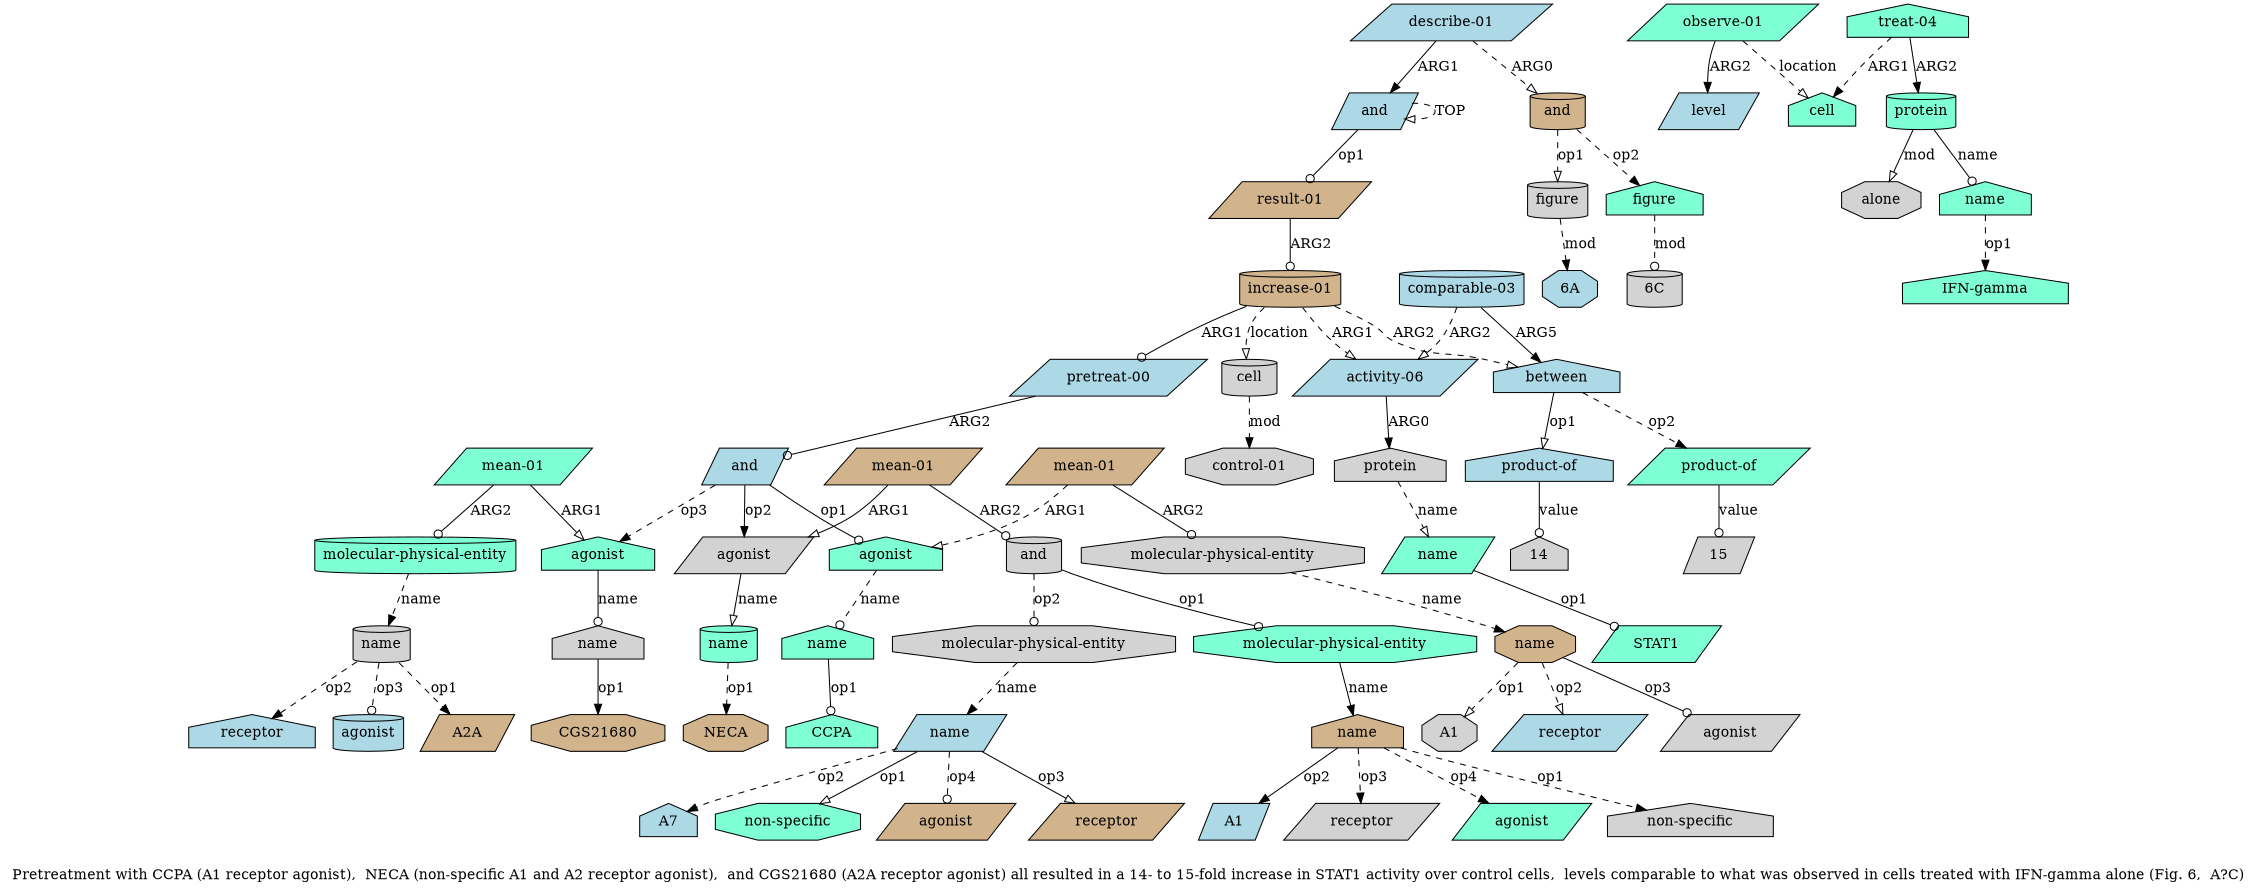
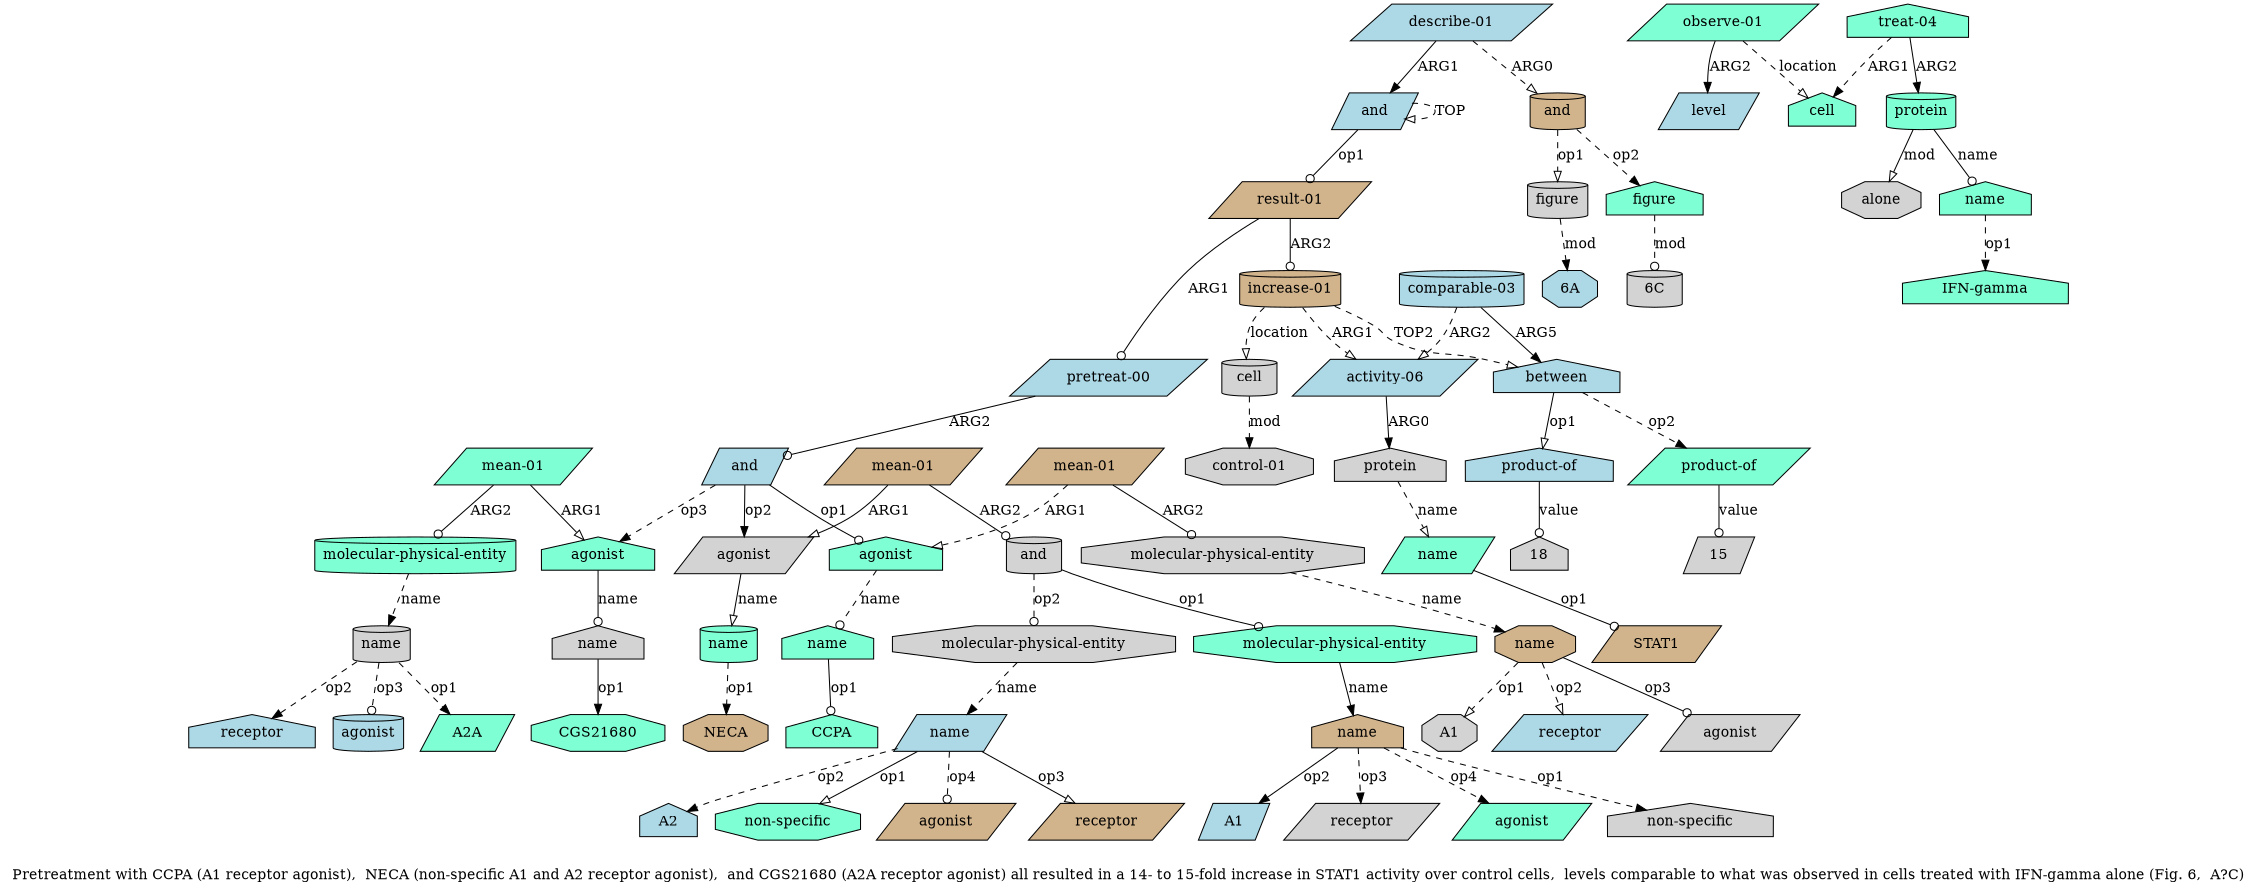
(1195, 329) -> (1182, 276)
(1414, 333) -> (1414, 333)
(1539, 555) -> (1539, 555)
(1657, 644) -> (1657, 644)
(467, 733) -> (467, 733)
(598, 733) -> (598, 733)
(669, 822) -> (669, 822)
